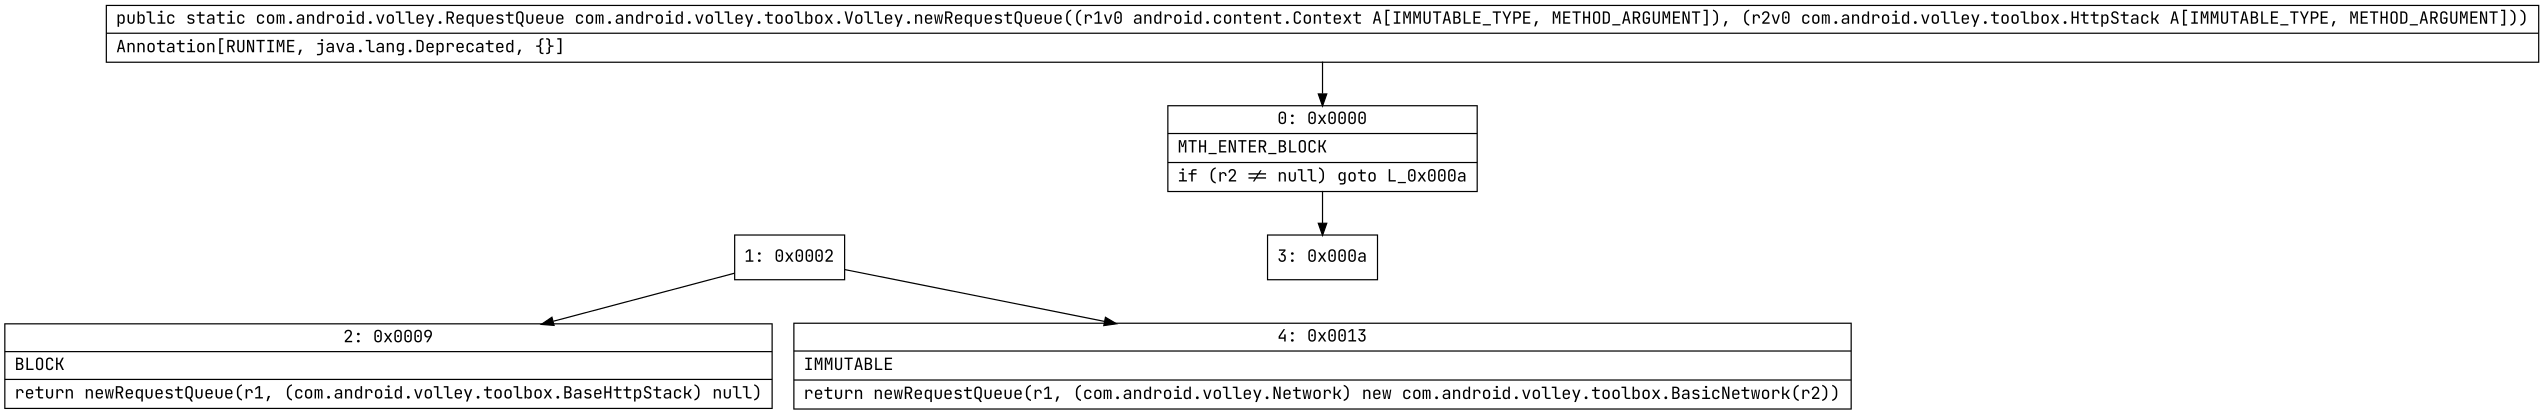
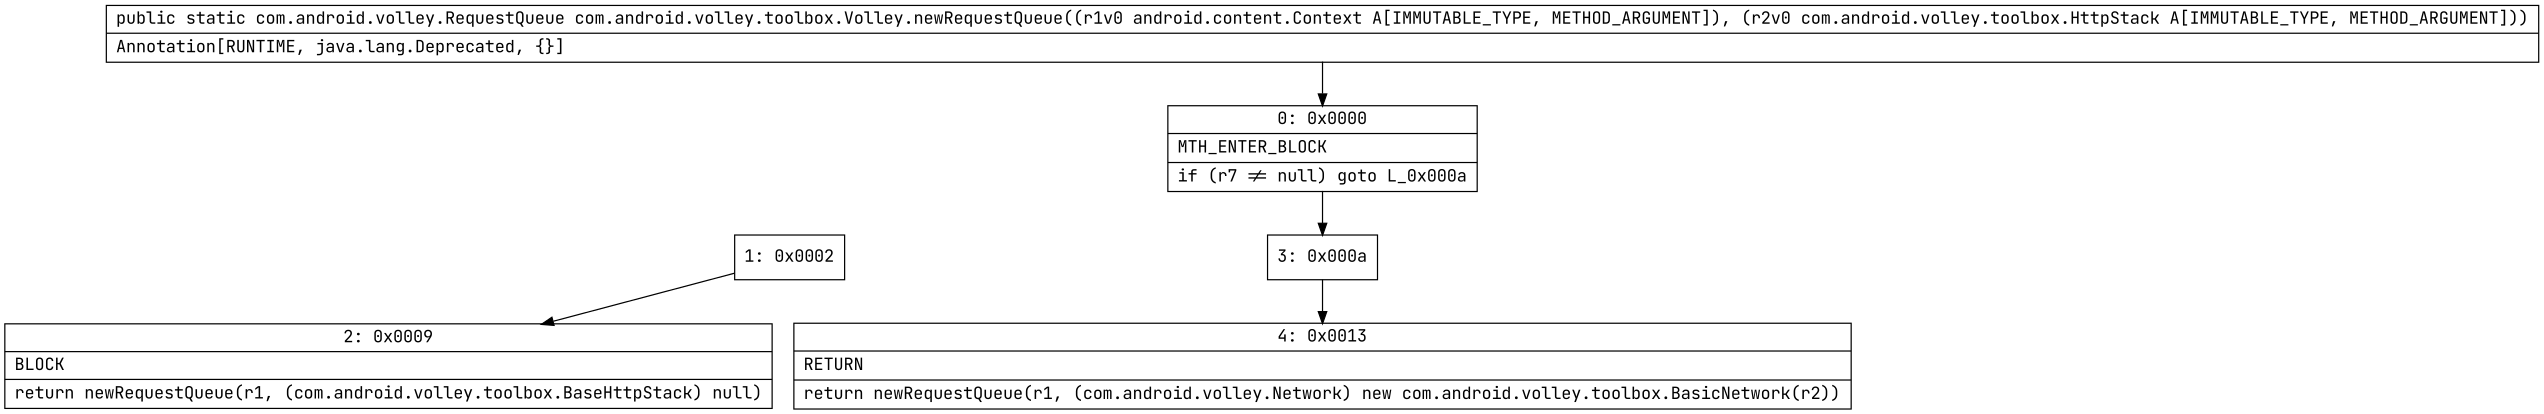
(1323, 176) -> (1323, 176)
(975, 295) -> (1323, 296)
(849, 365) -> (834, 365)
